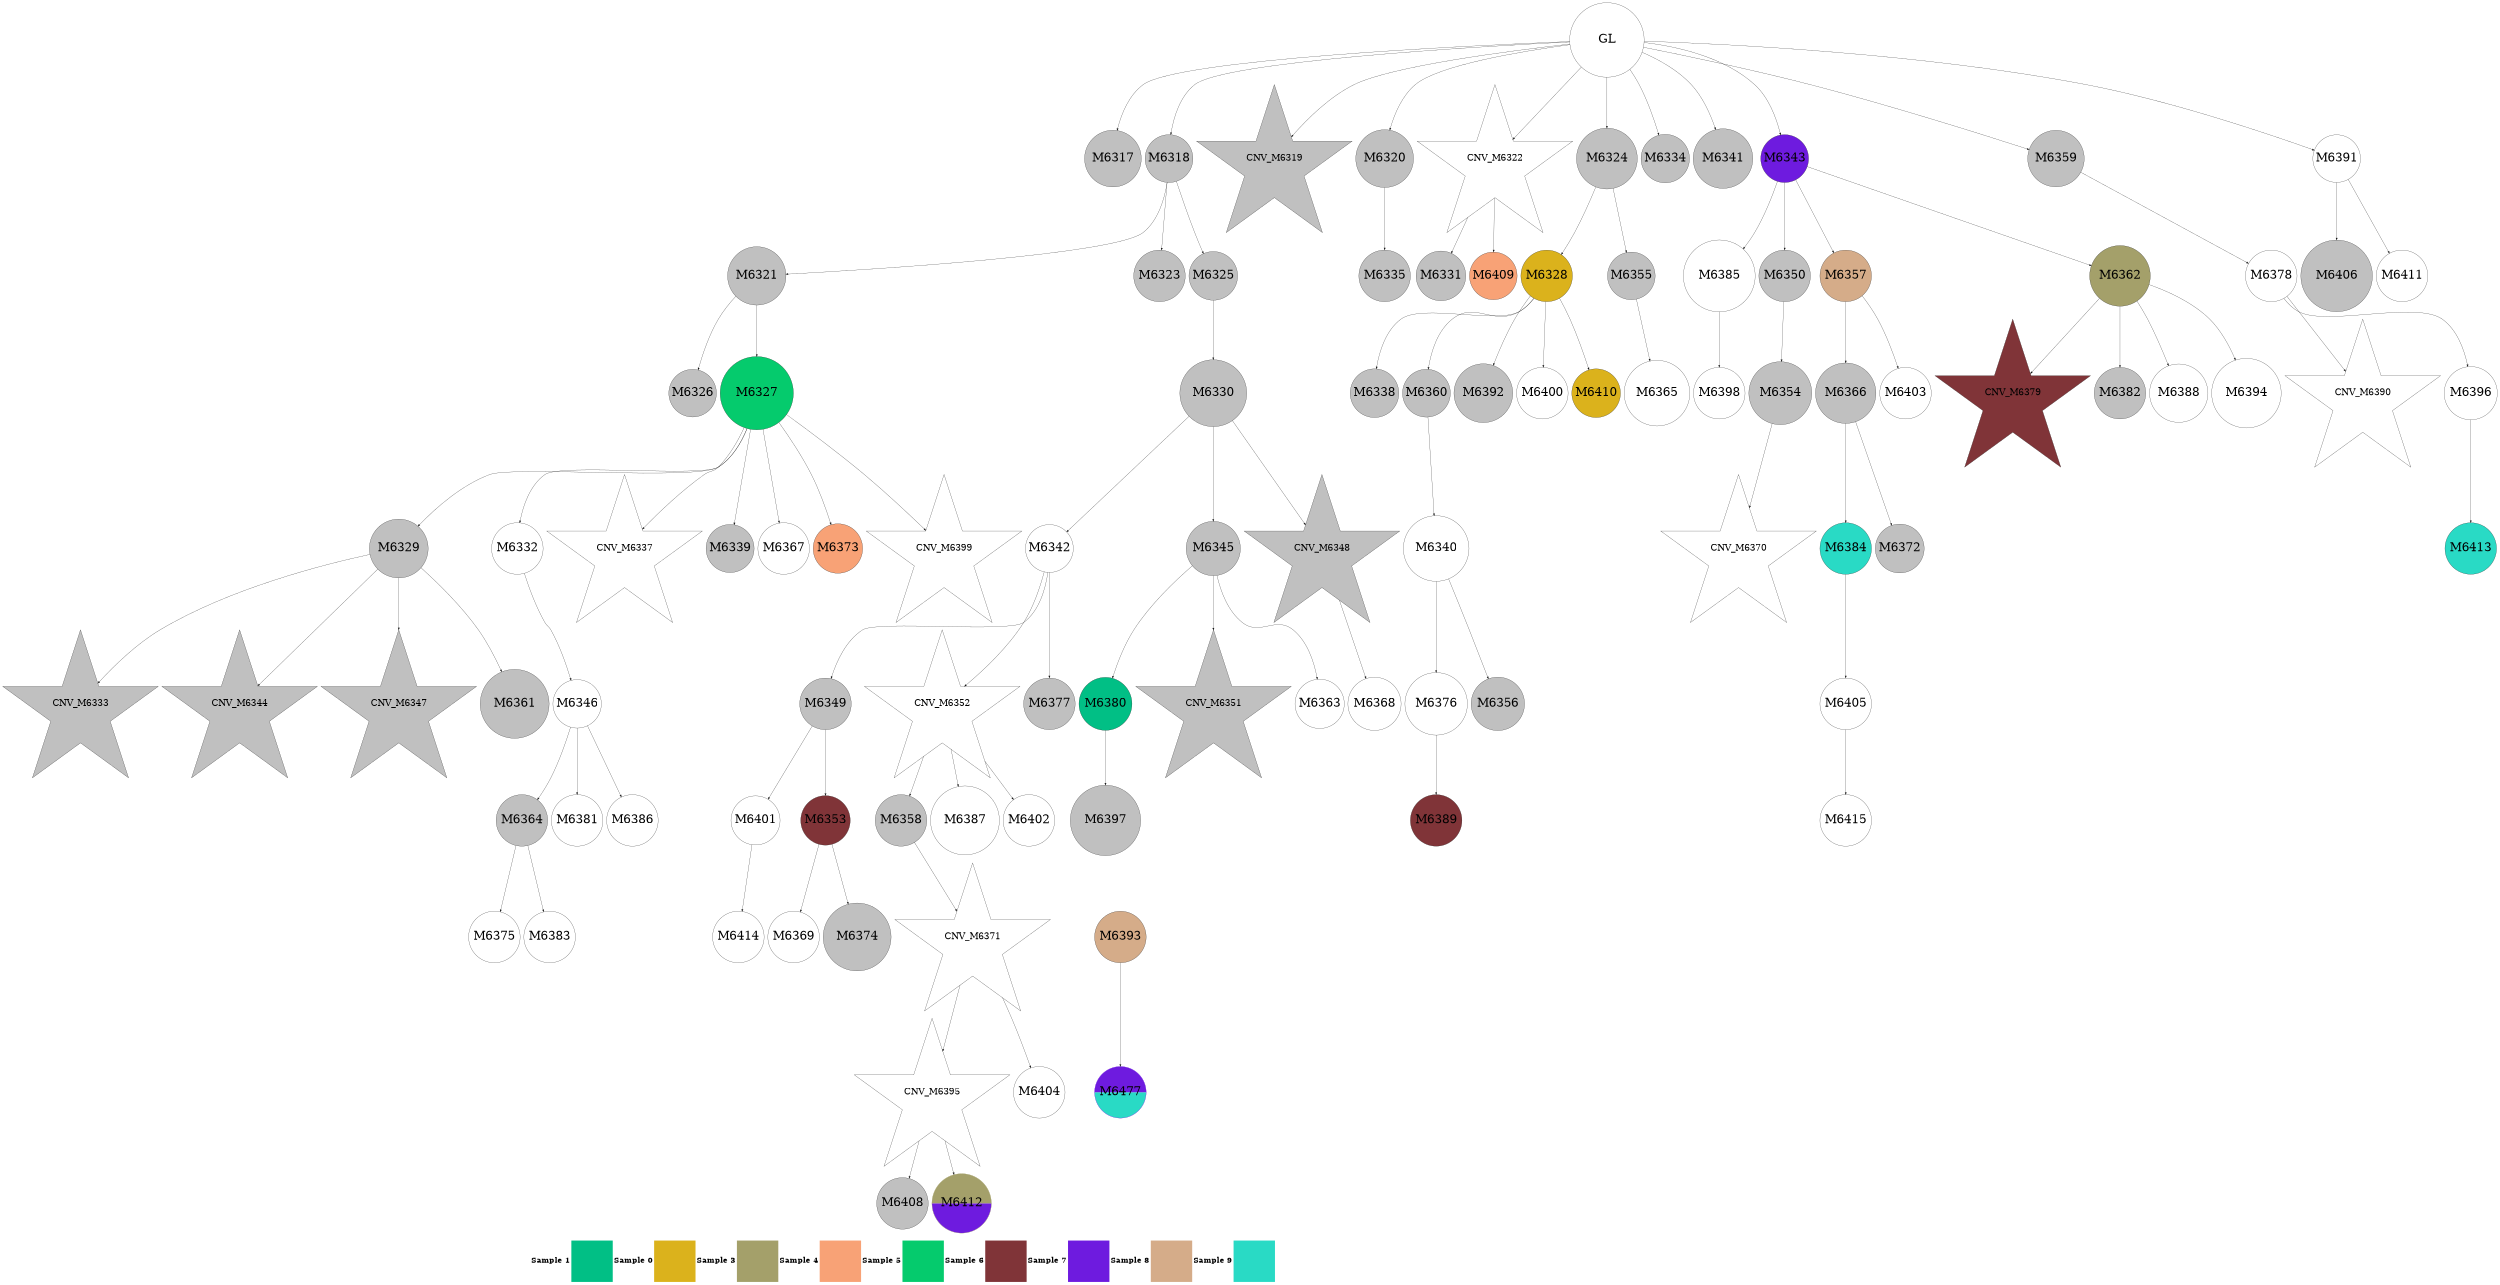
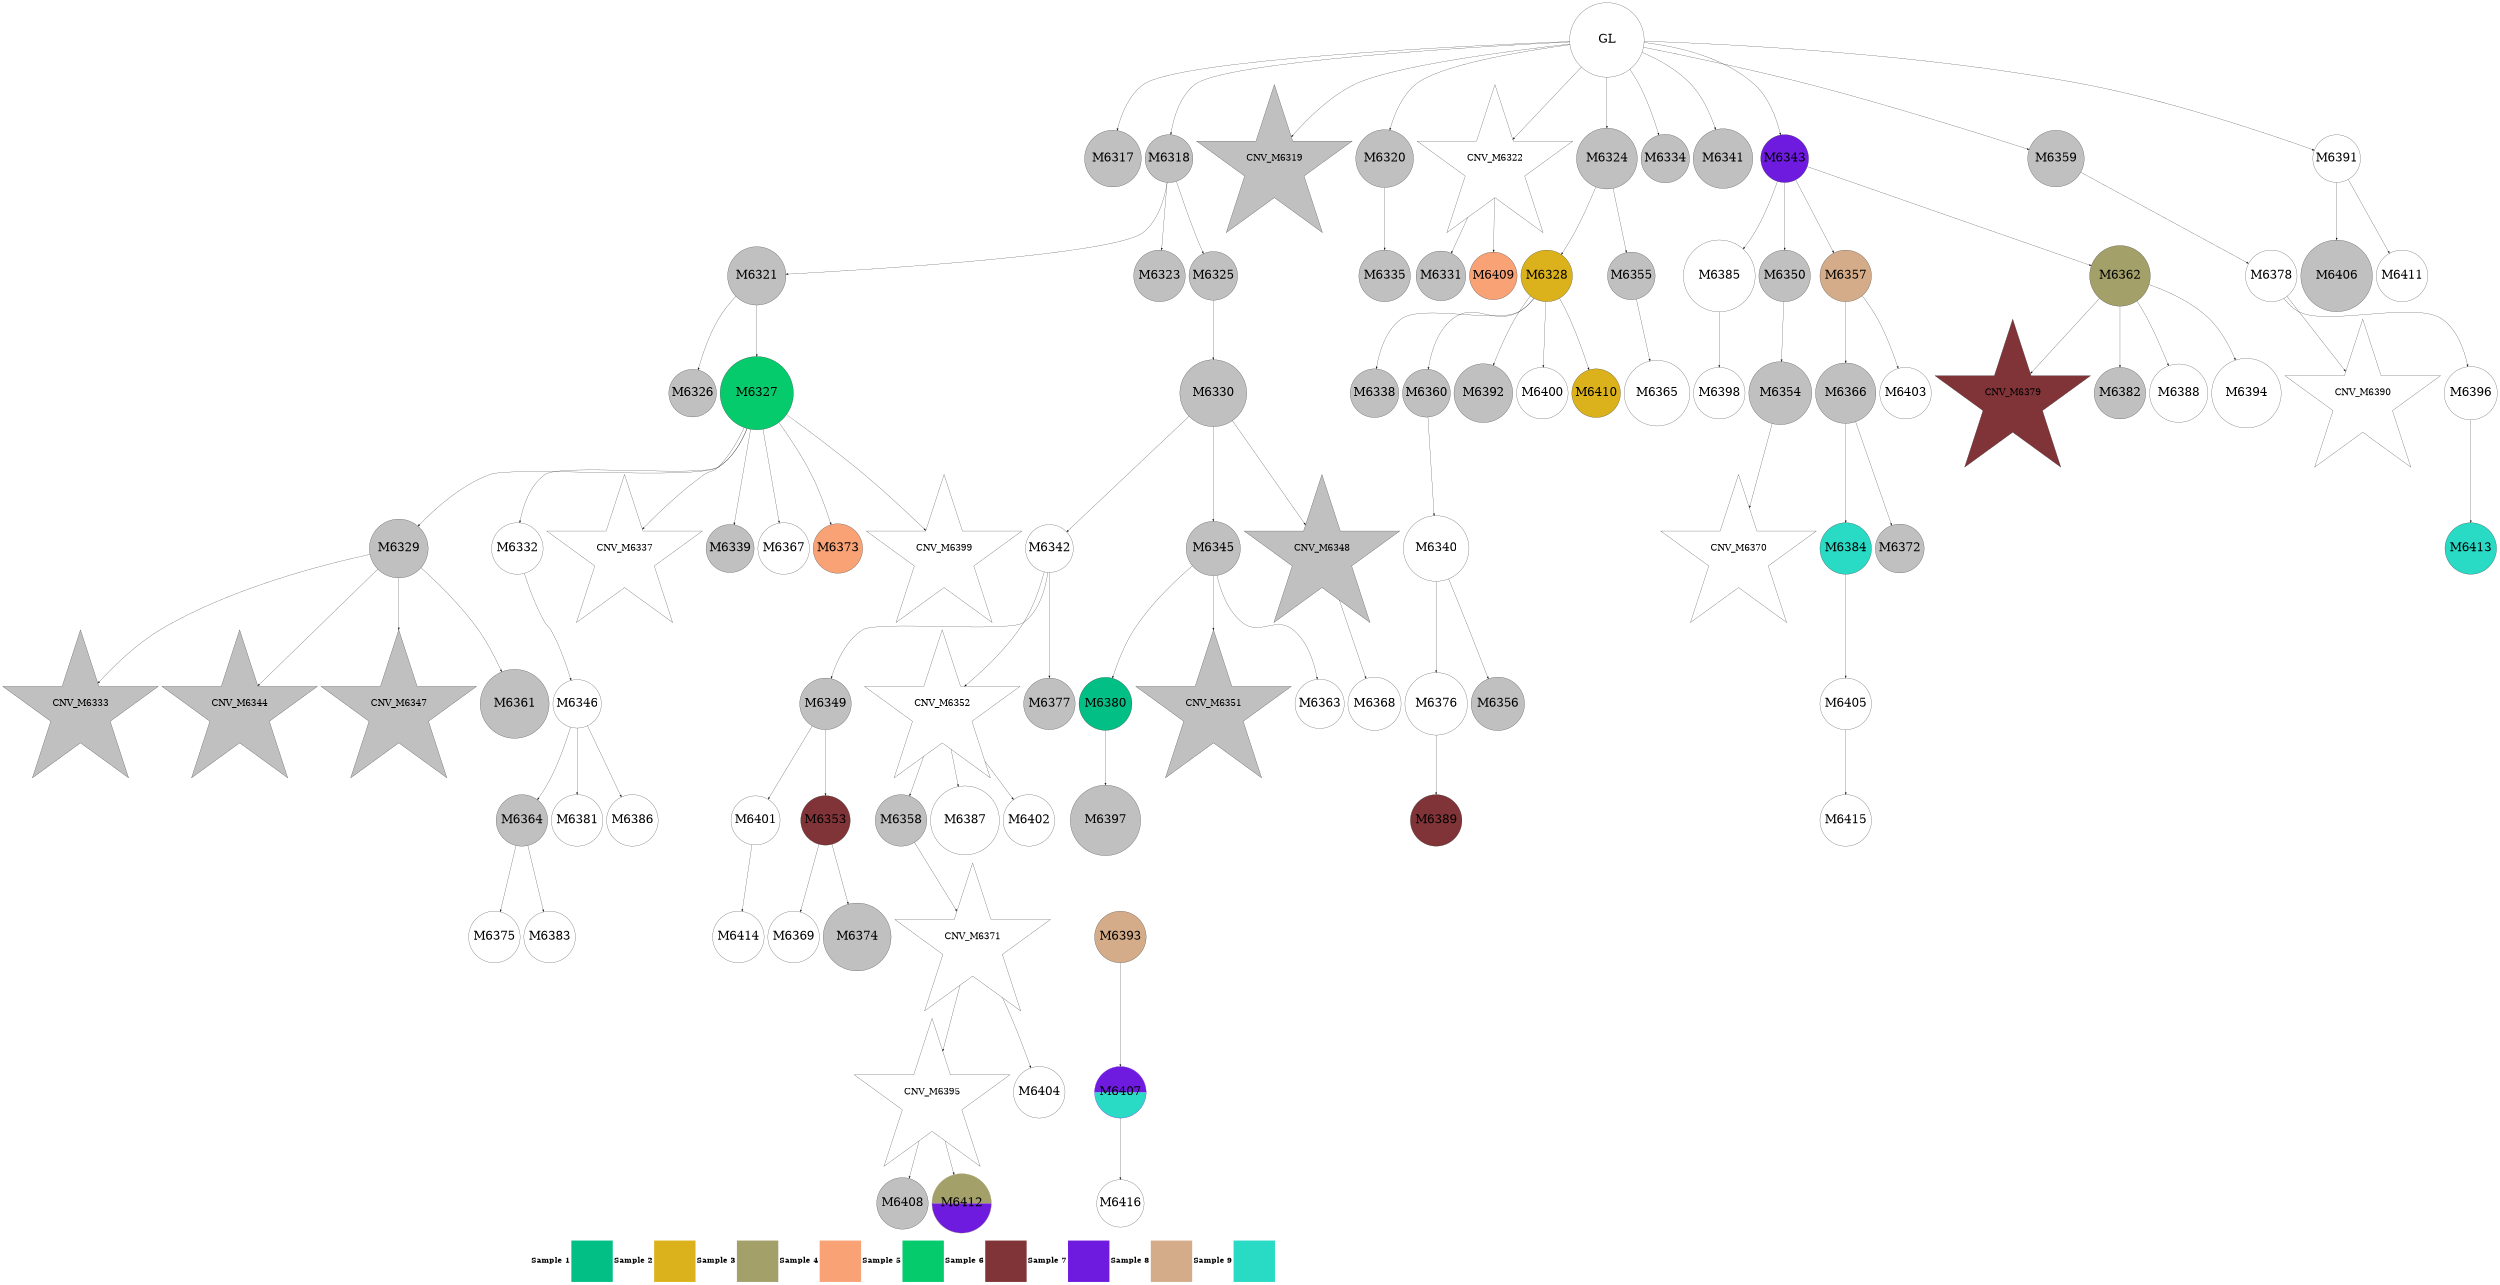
(1120, 1092) -> (1120, 1092)
none -> (1120, 1203)
(633, 1261) -> (633, 1261)
